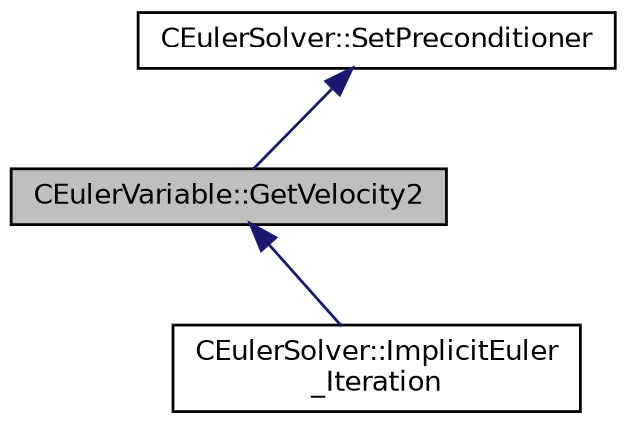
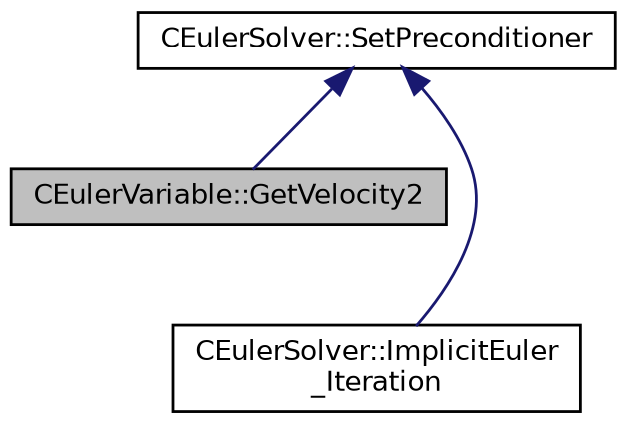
(305, 286) -> (476, 208)
